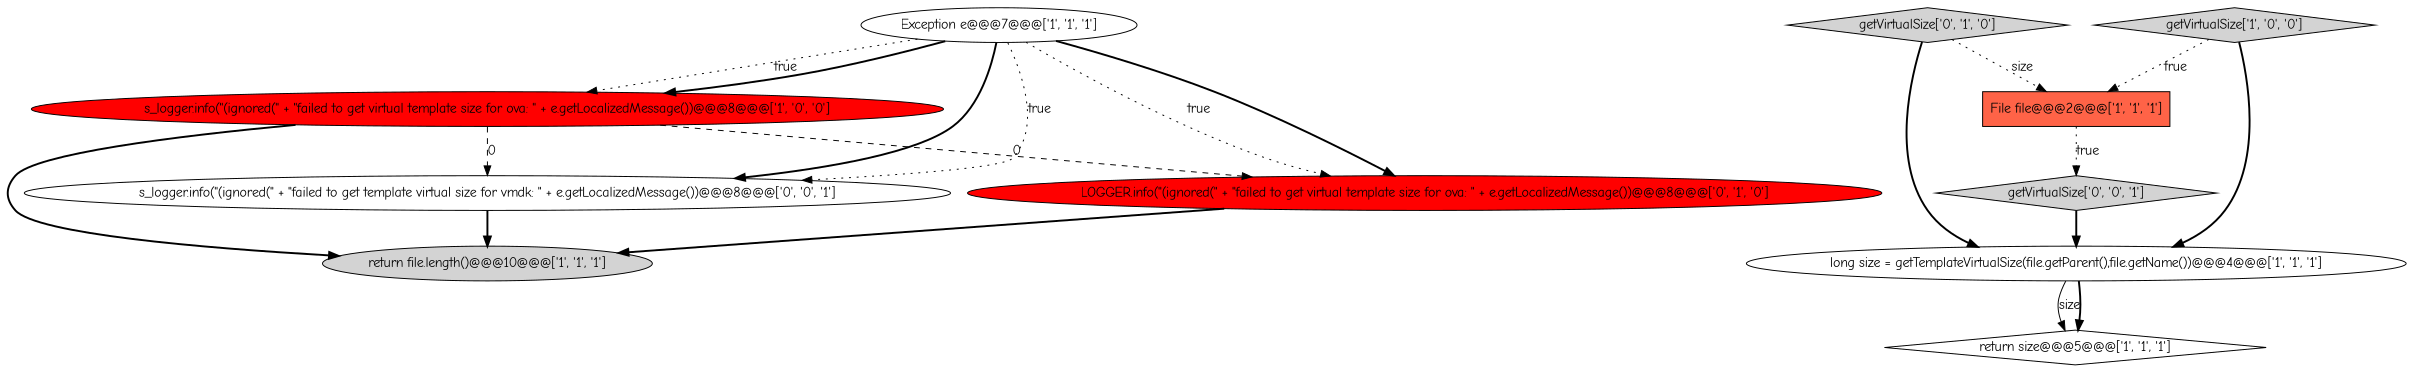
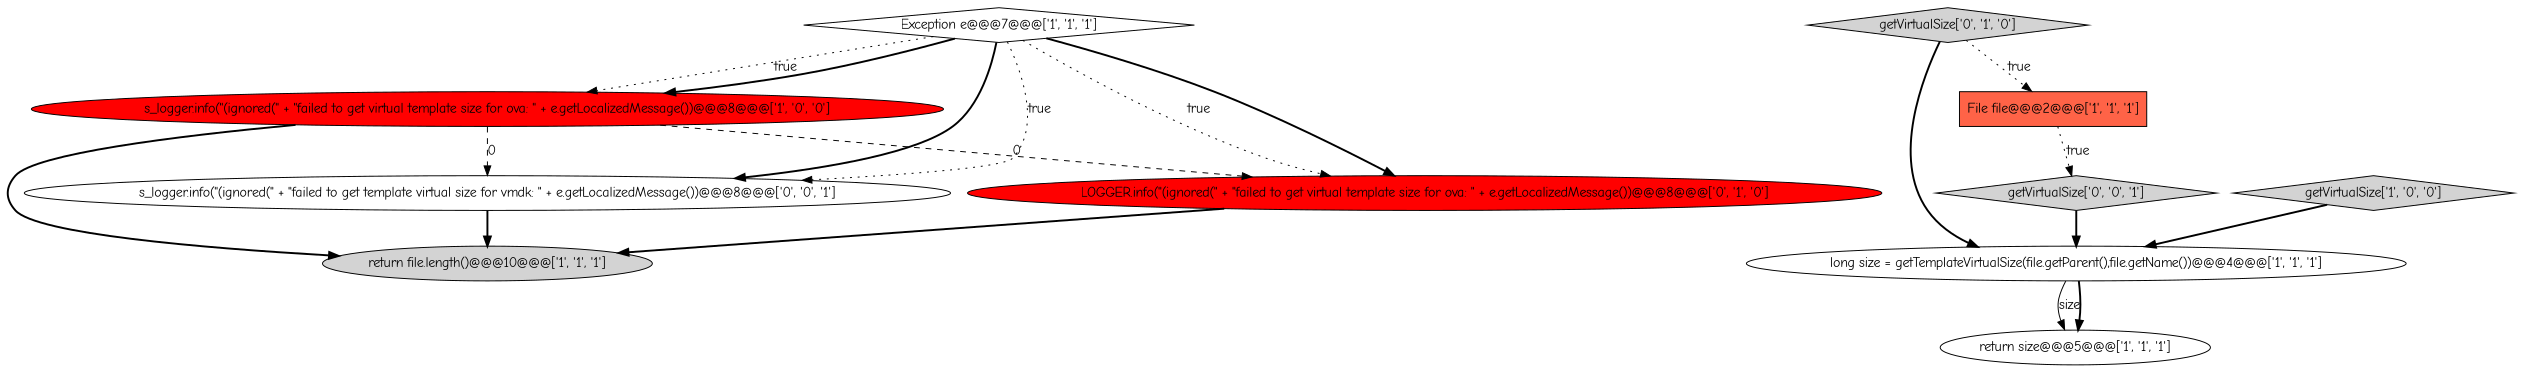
(999, 25) -> (999, 25)
(2163, 63) -> none
(2022, 67) -> (2019, 67)
(2075, 348) -> (2075, 348)
